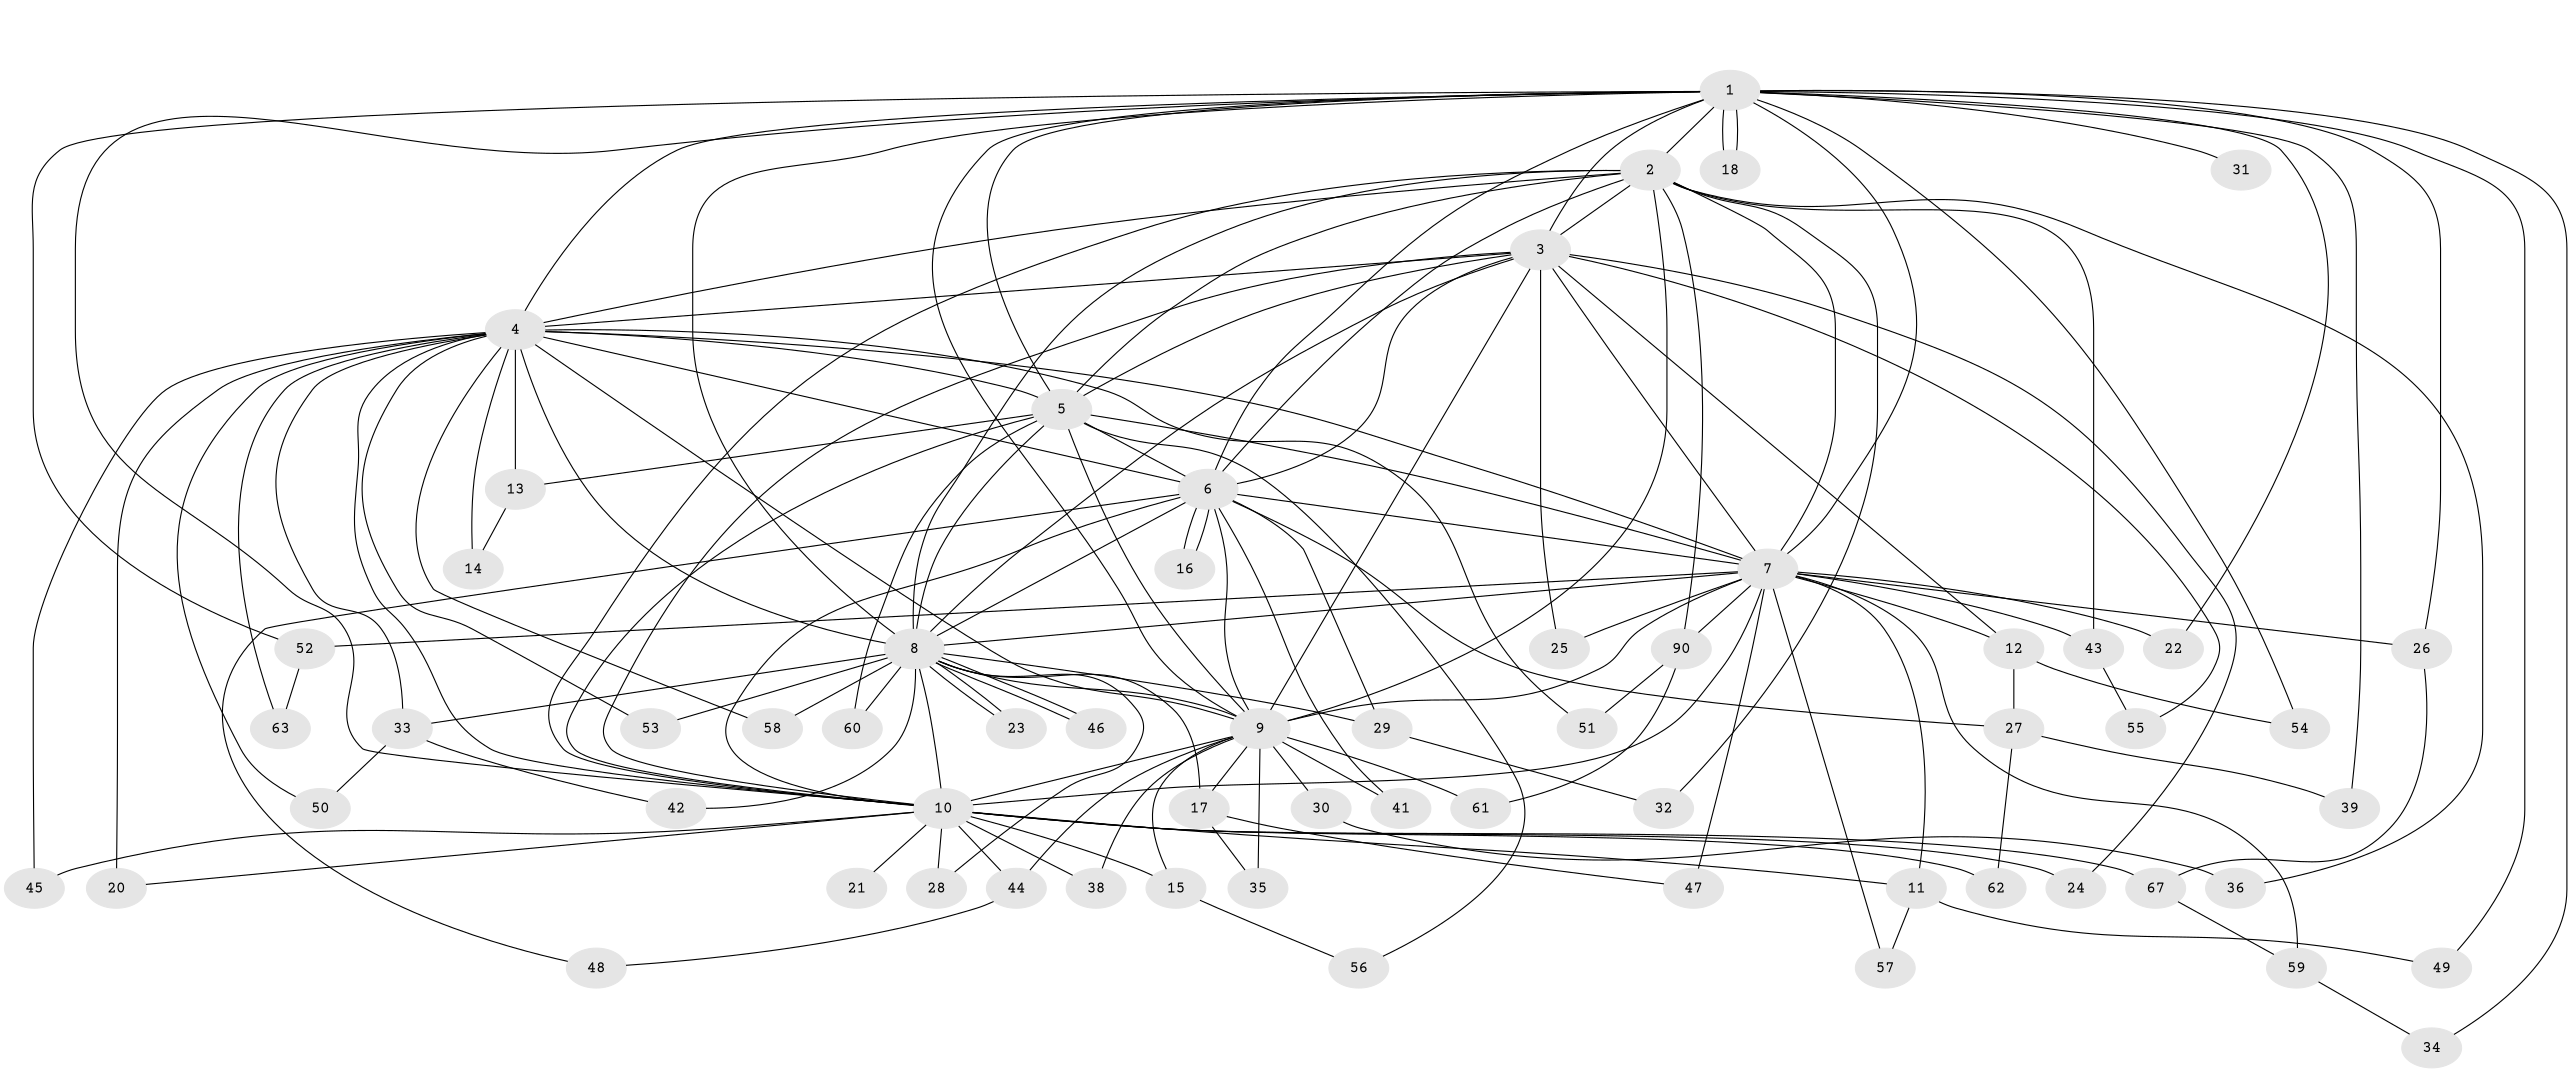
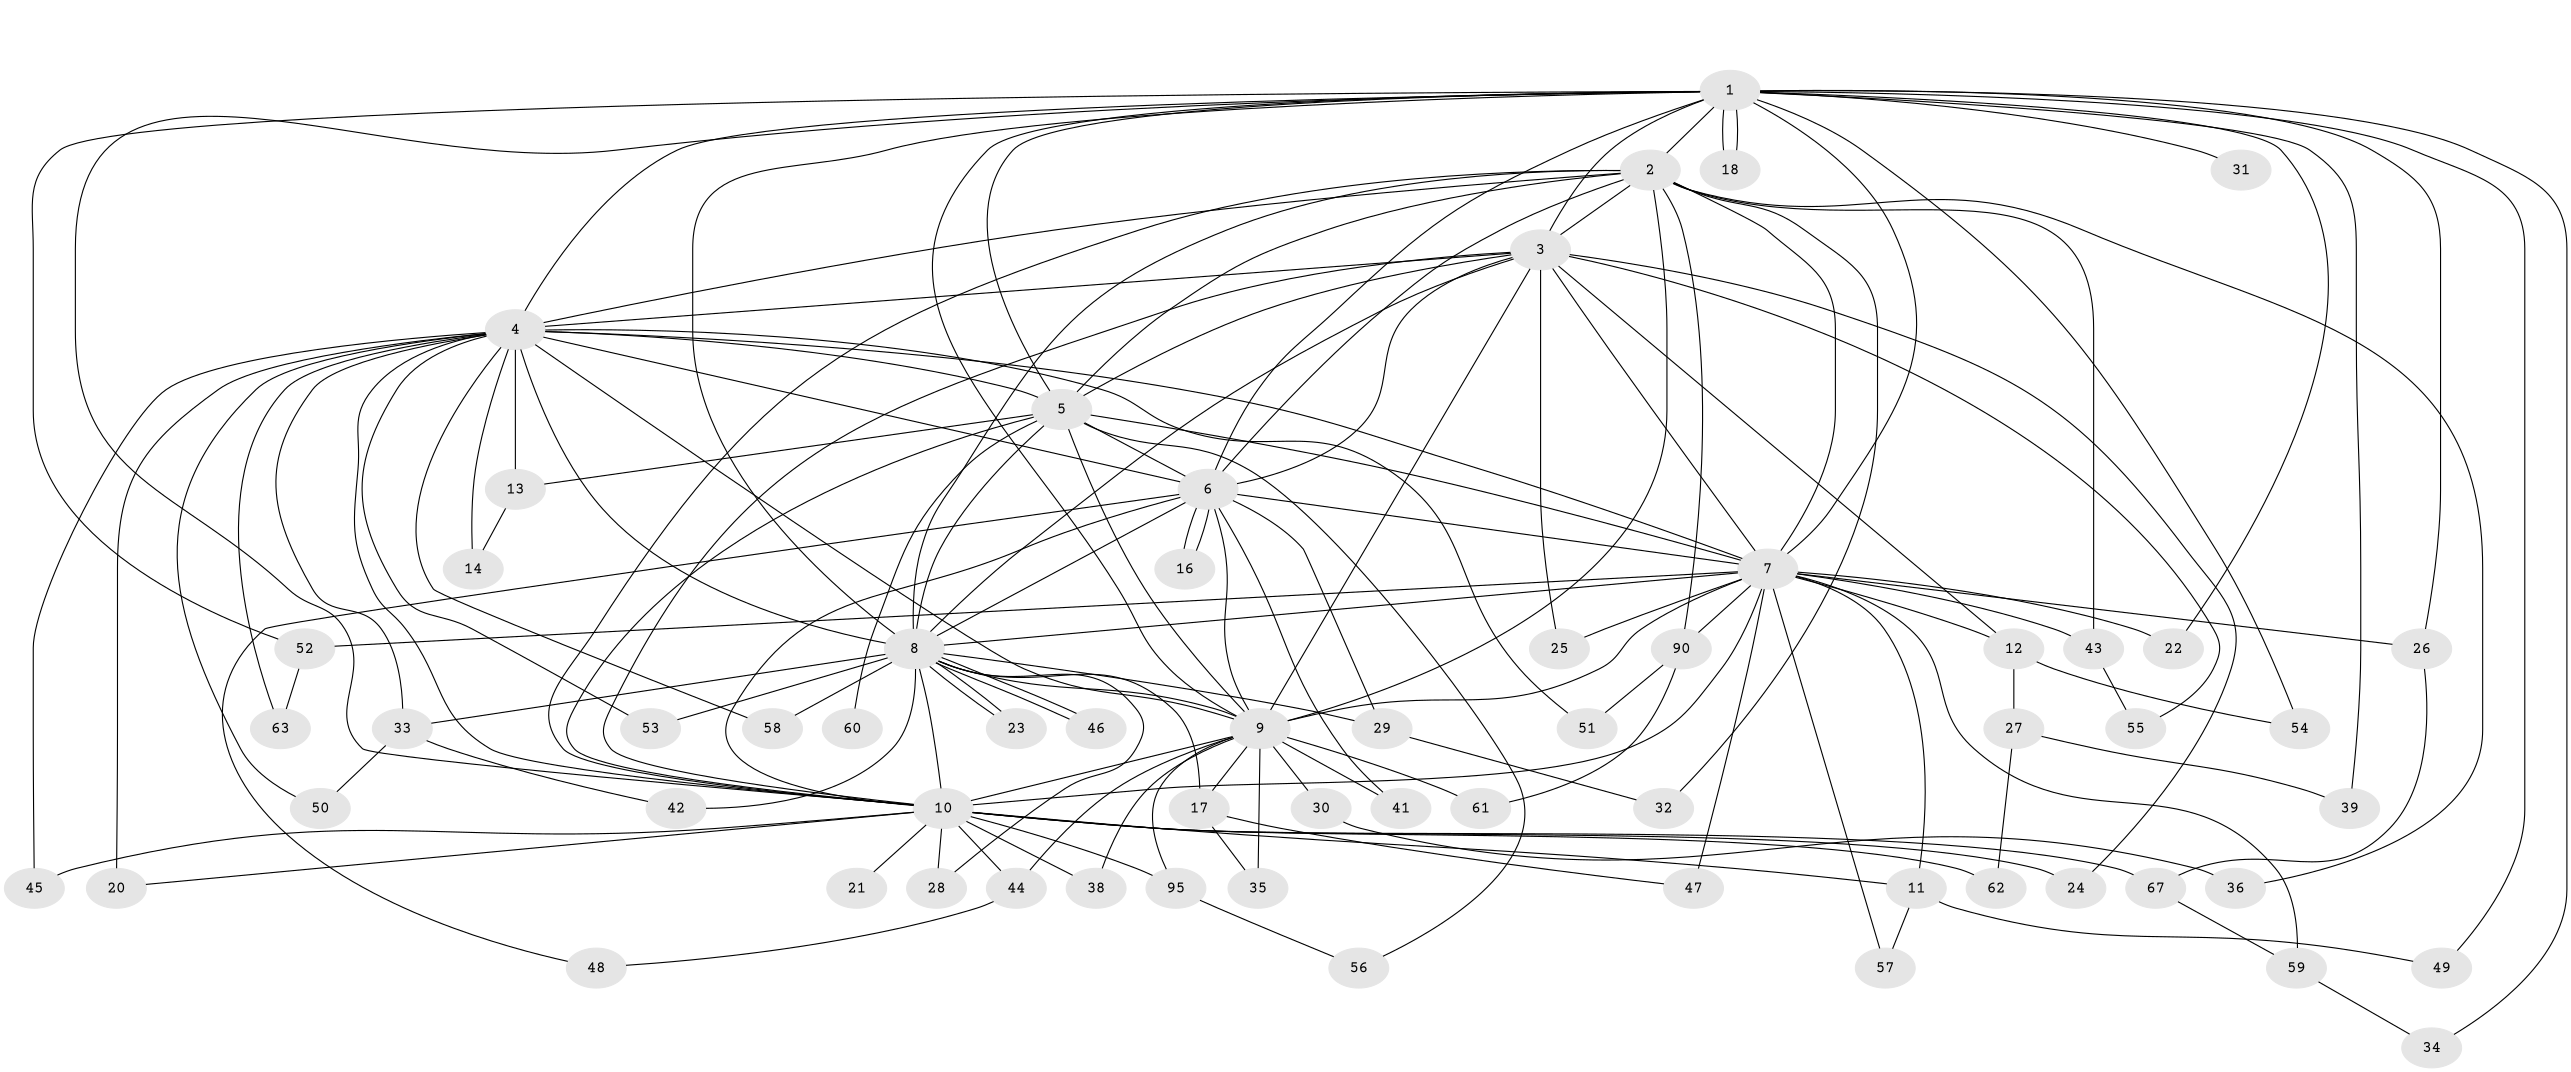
(1585, 684) -> none
(883, 689) -> none
(1176, 888) -> (1176, 888)
